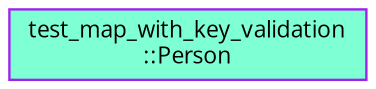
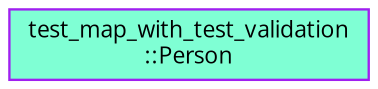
(188, 45) -> (189, 45)
